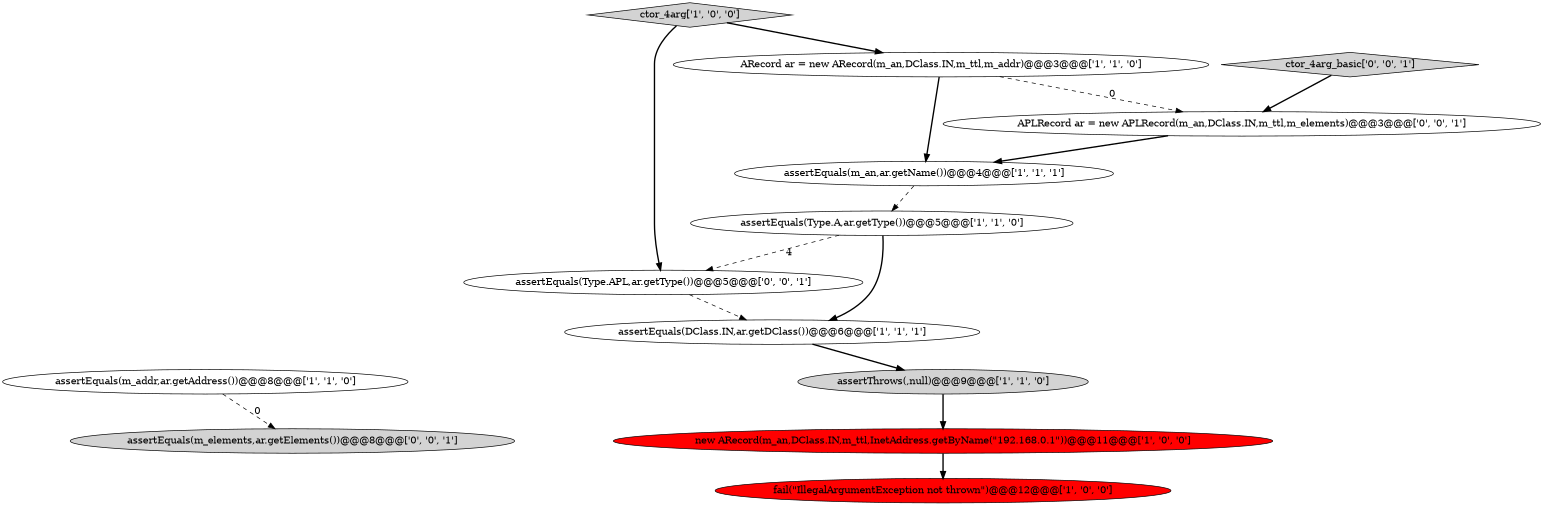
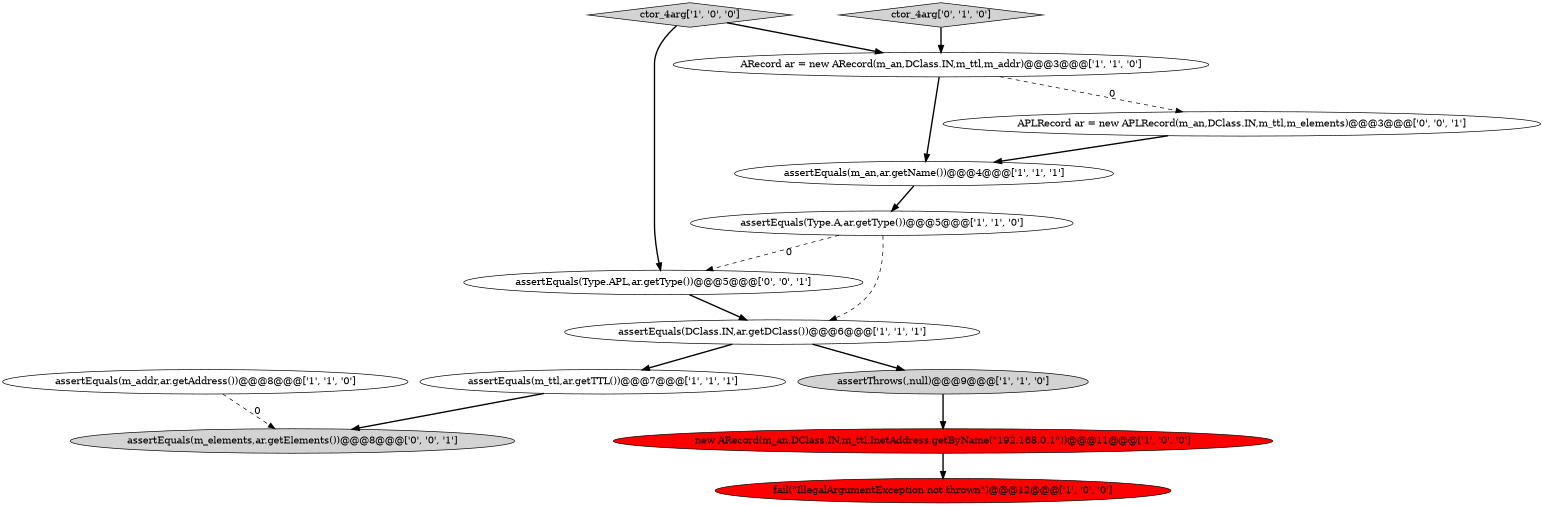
none -> (941, 15)
(1350, 65) -> none
(905, 196) -> (905, 196)
(789, 253) -> (789, 253)
(875, 286) -> (875, 286)
(715, 306) -> (715, 306)
none -> (603, 382)
